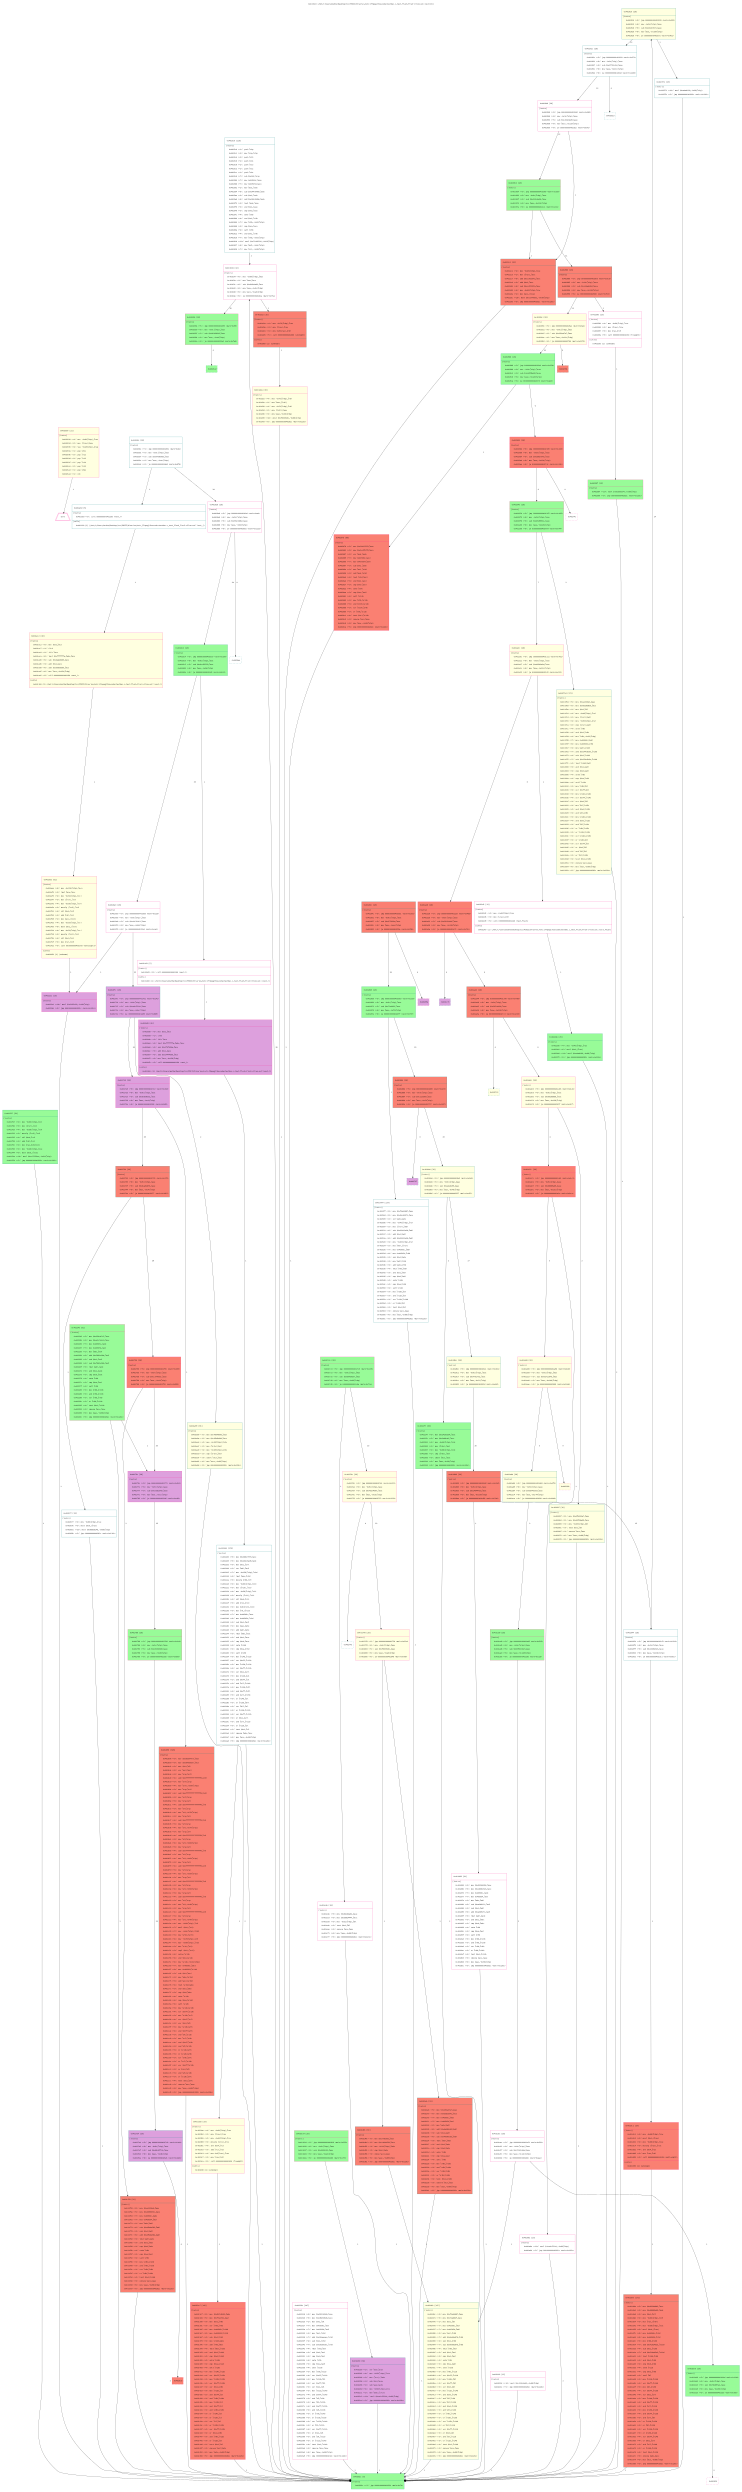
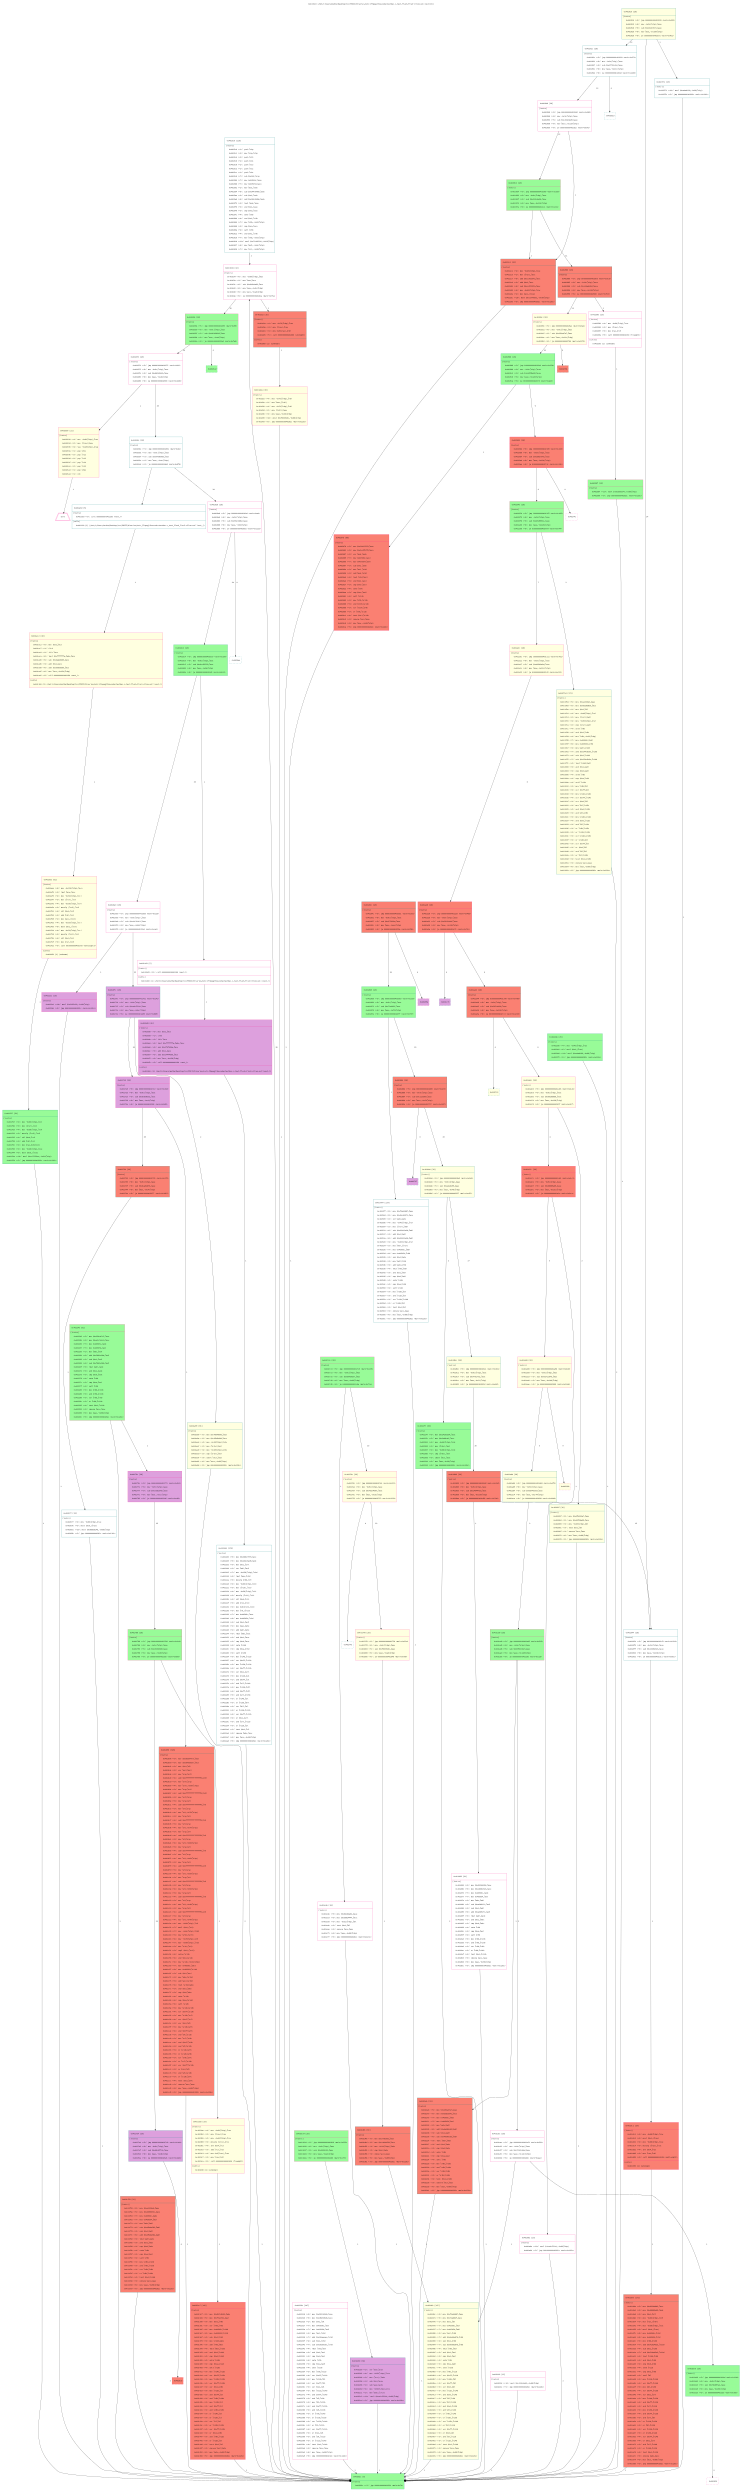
none -> (156, 369)
(653, 835) -> (645, 834)
(543, 917) -> none
(69, 975) -> (31, 1032)
(154, 1372) -> none
(411, 1879) -> (514, 1897)
(228, 1931) -> (217, 1881)
